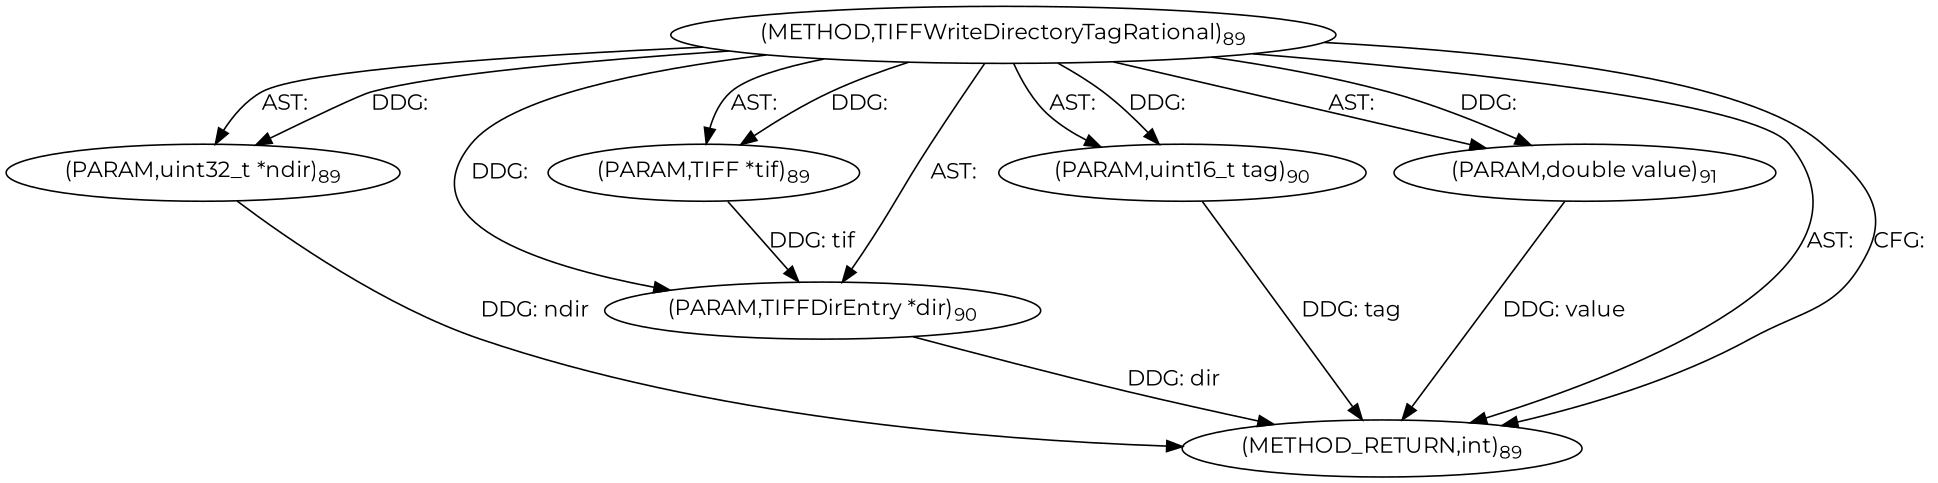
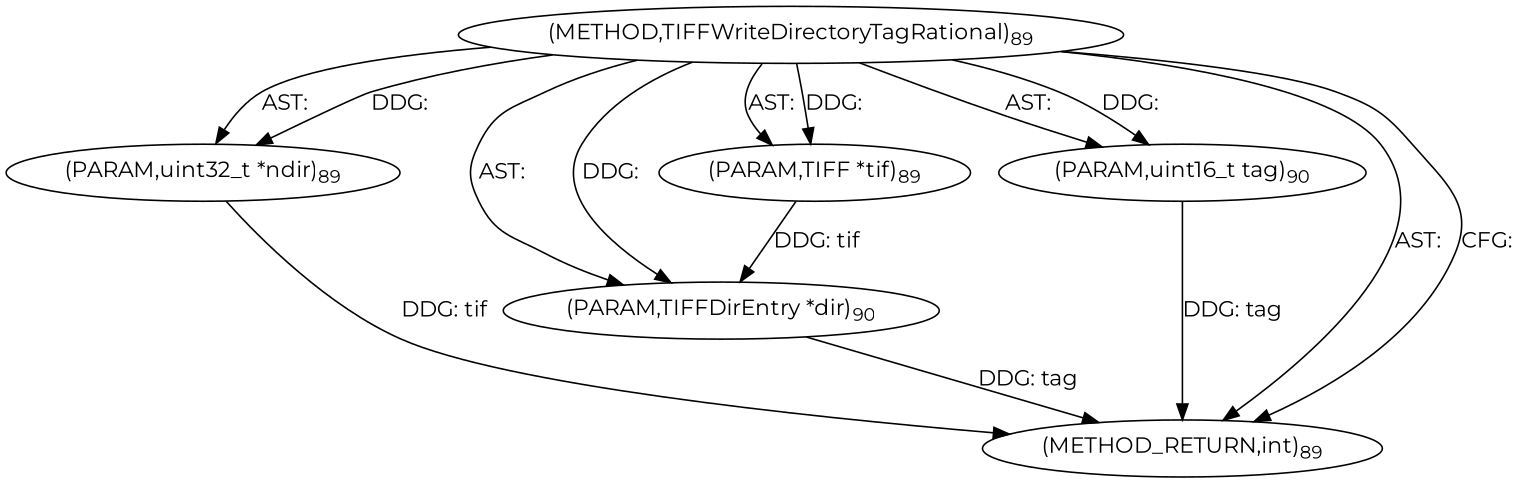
(1585, 173) -> none
(535, 311) -> (445, 311)
(1174, 380) -> (1029, 380)
